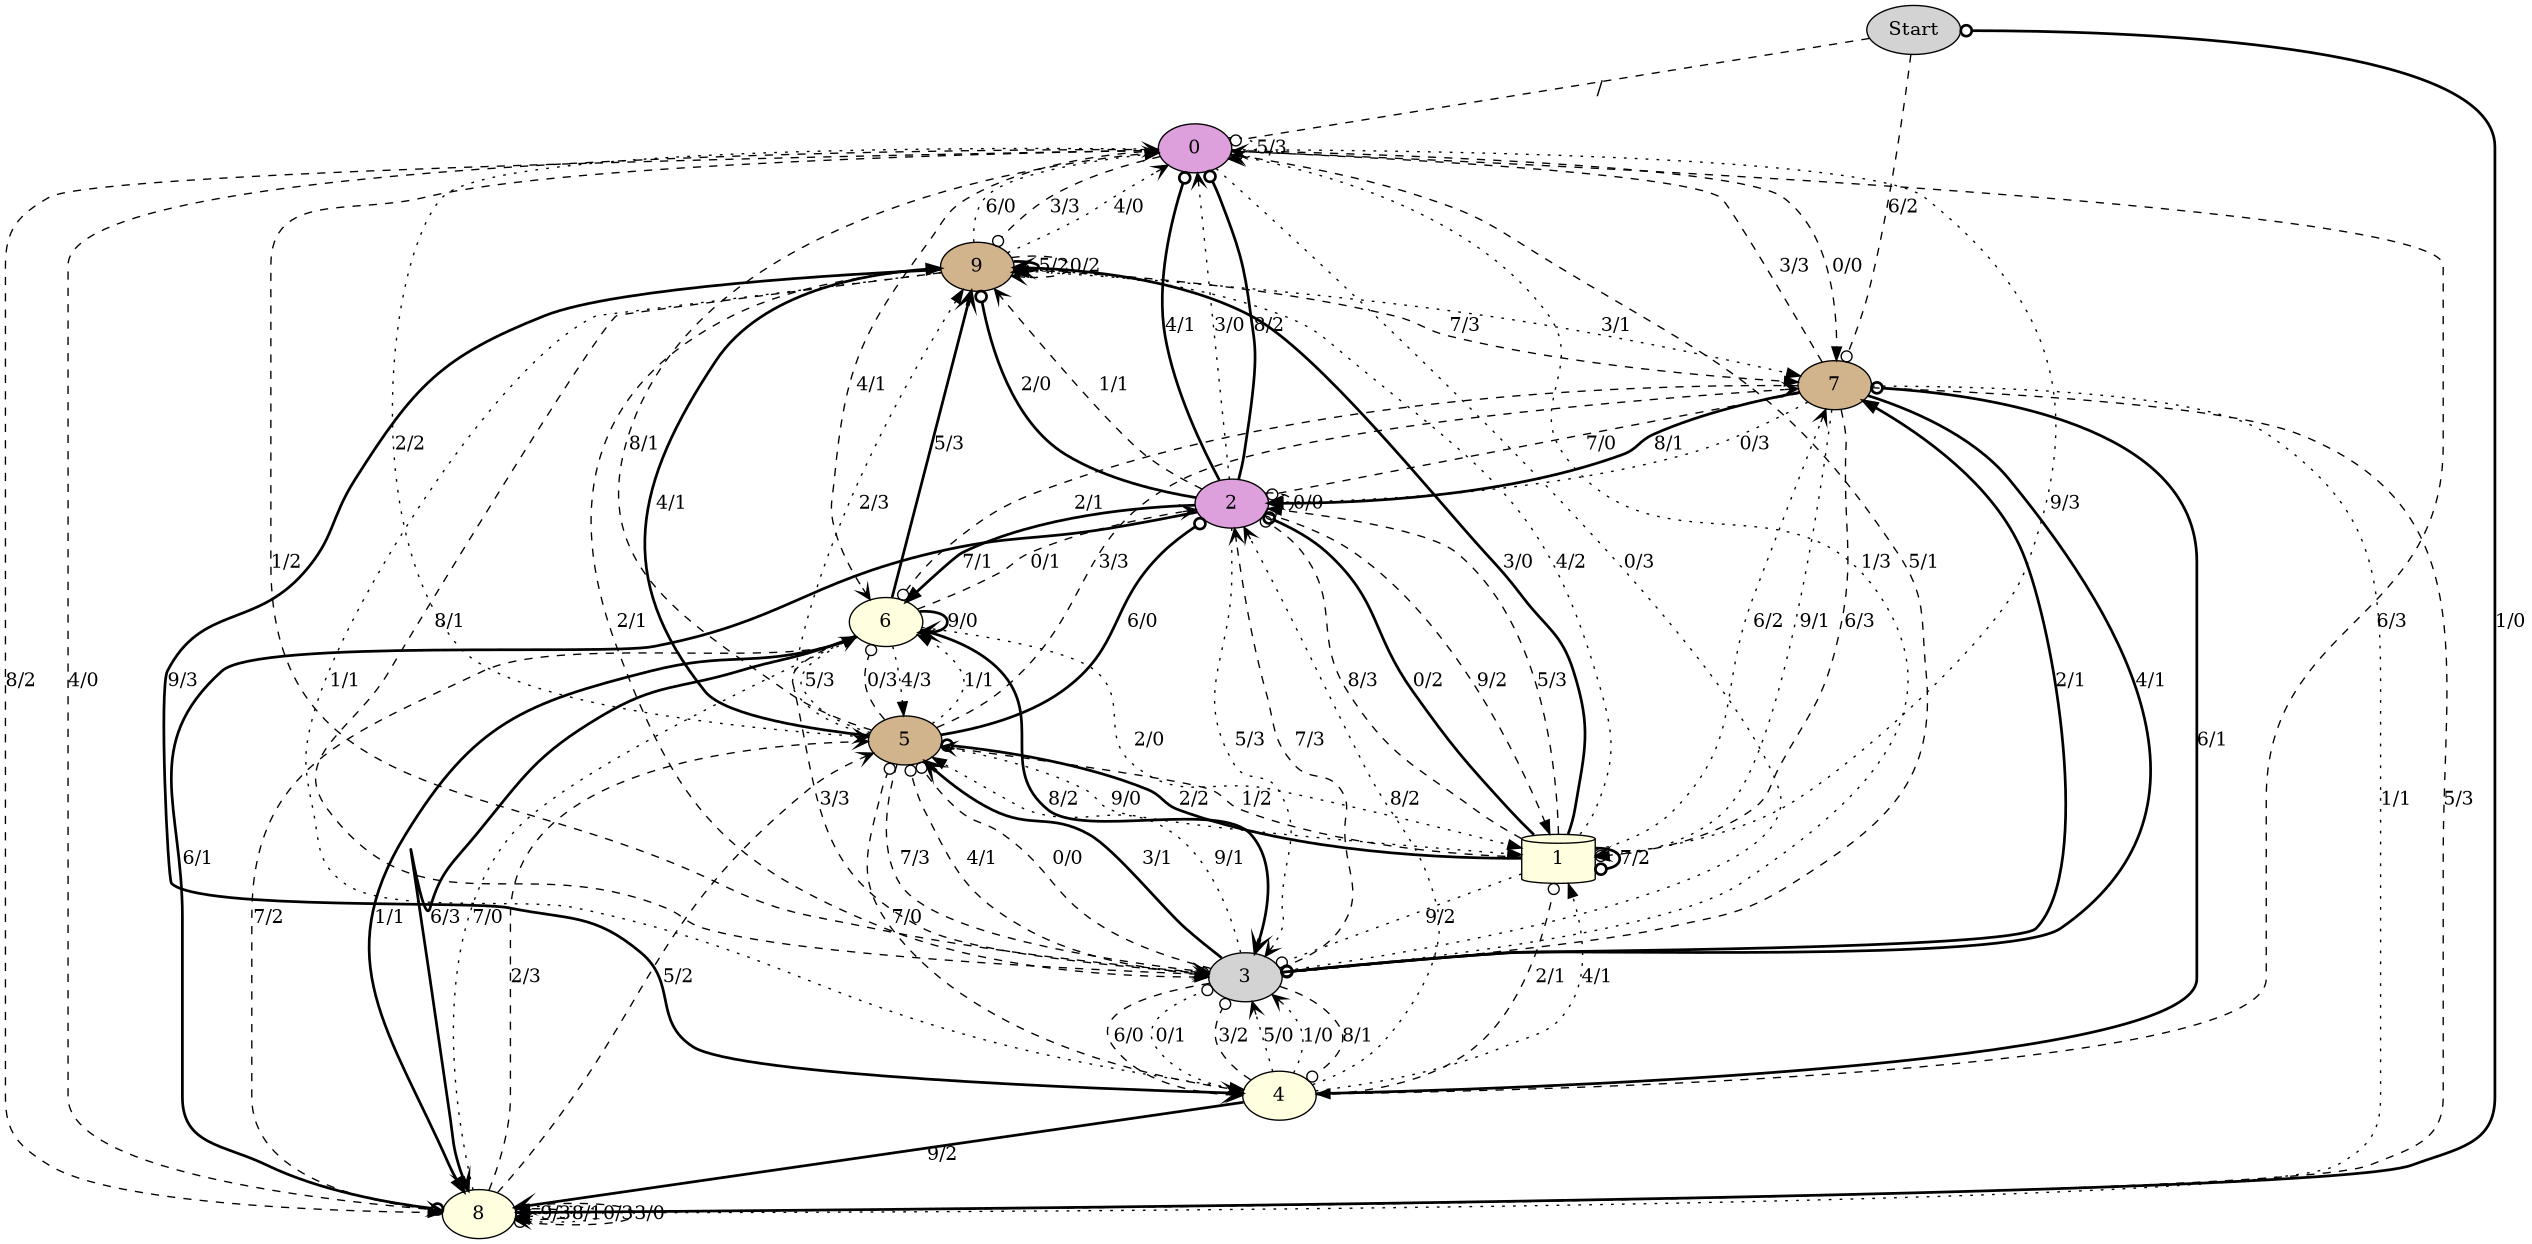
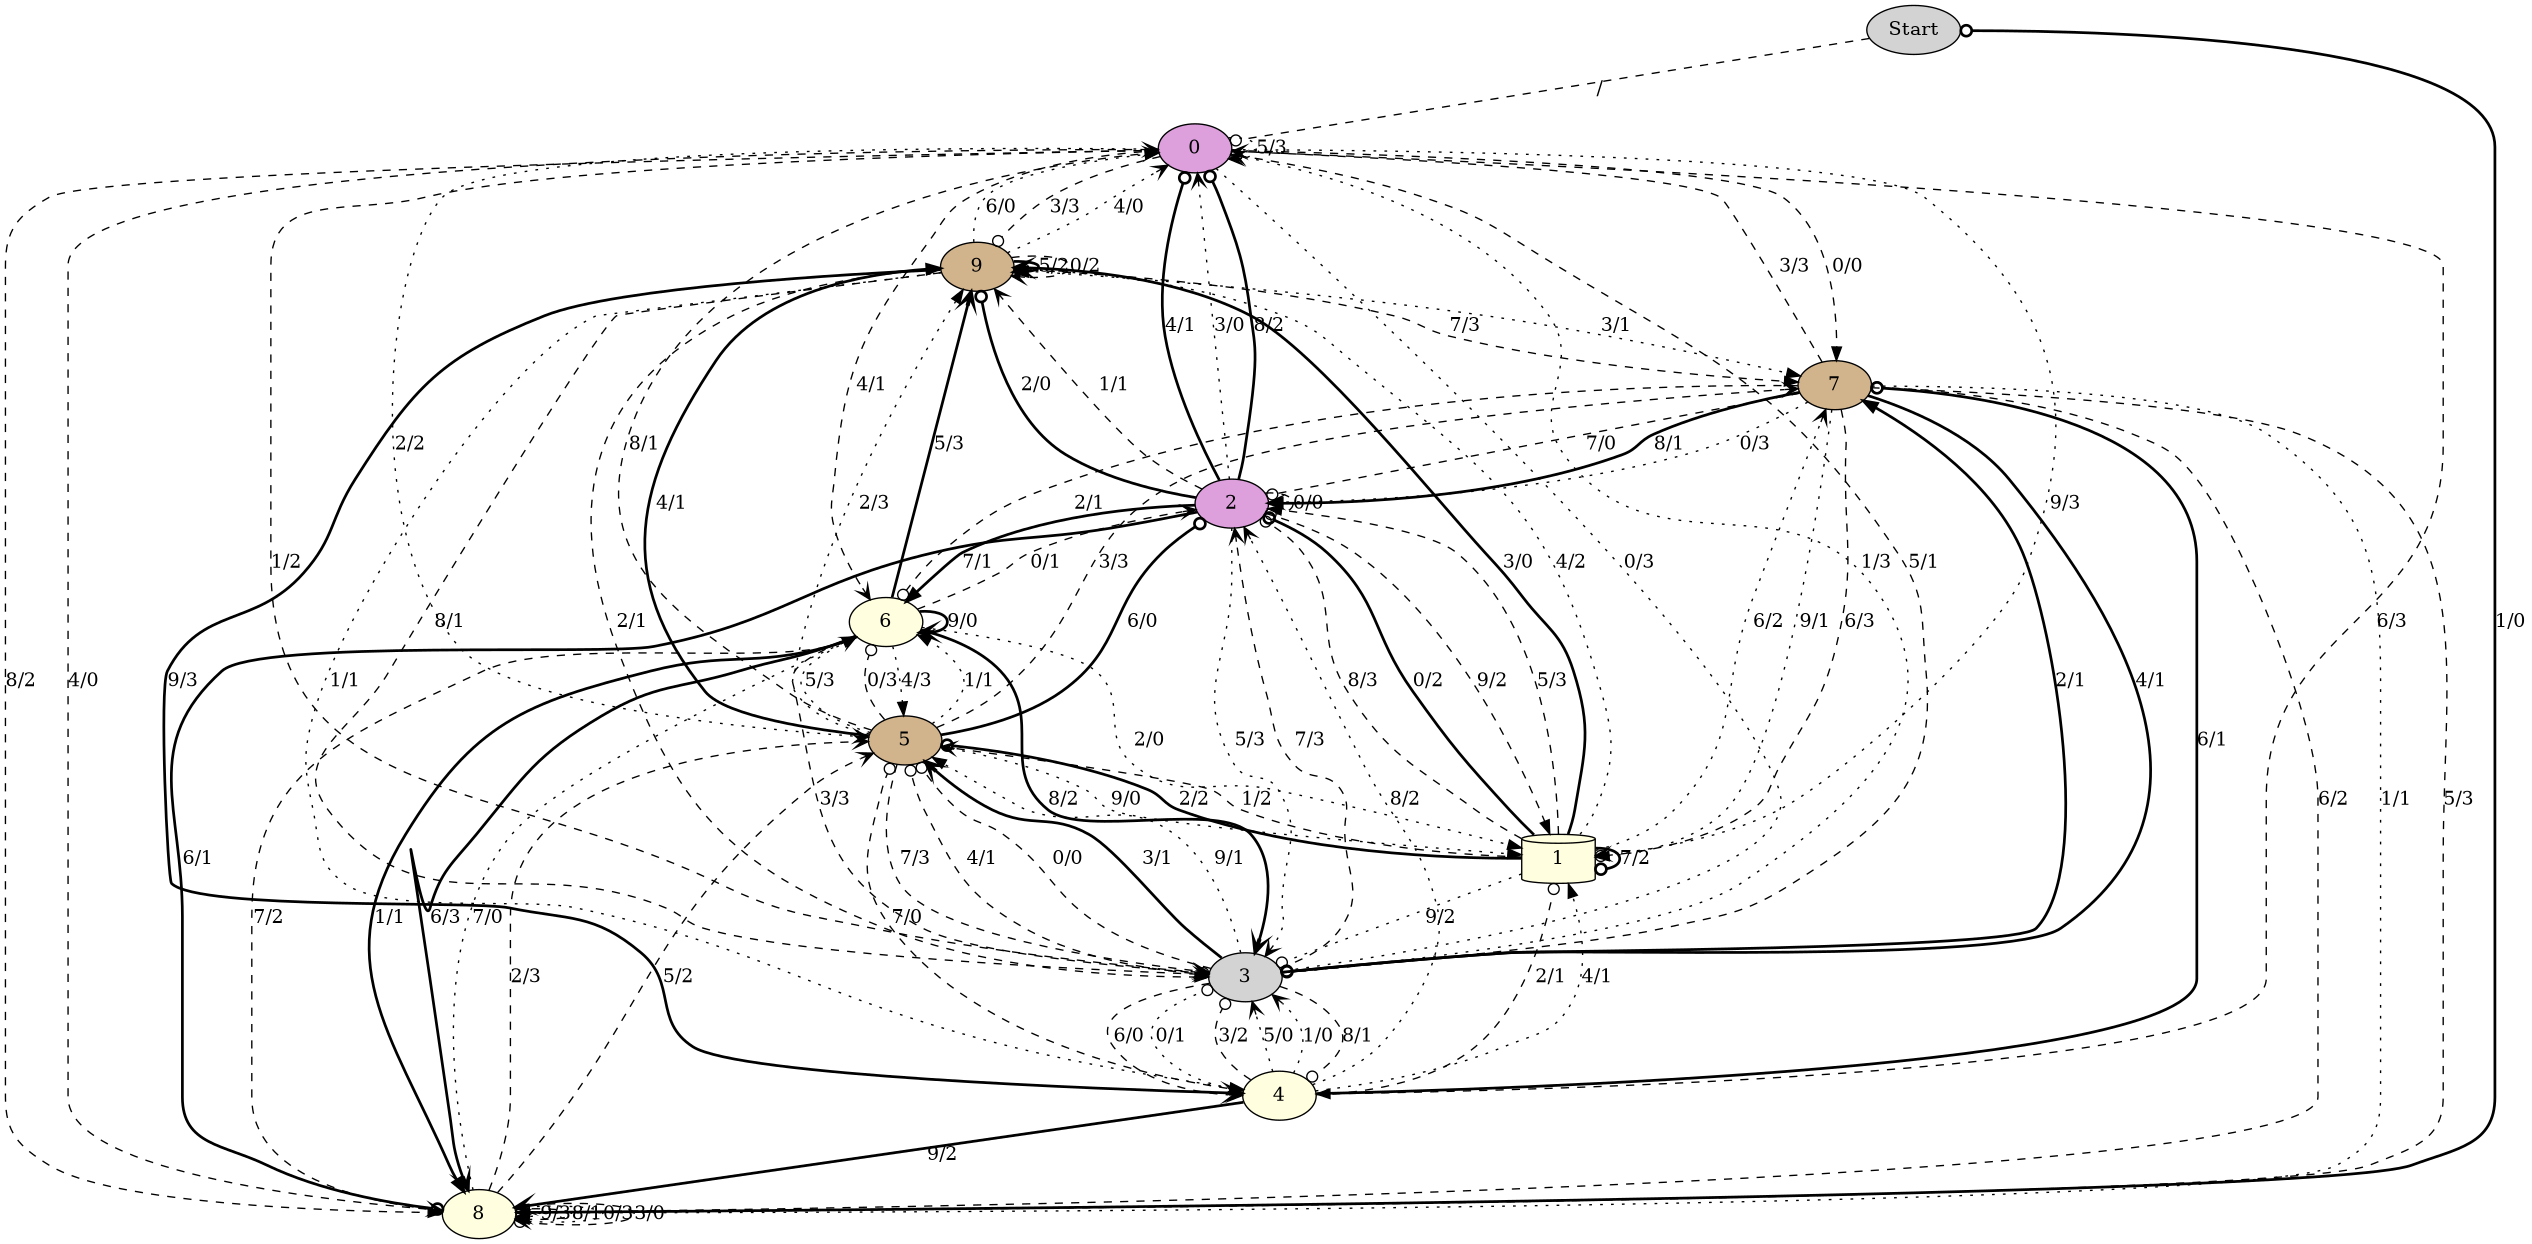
(1887, 205) -> (1910, 1167)
